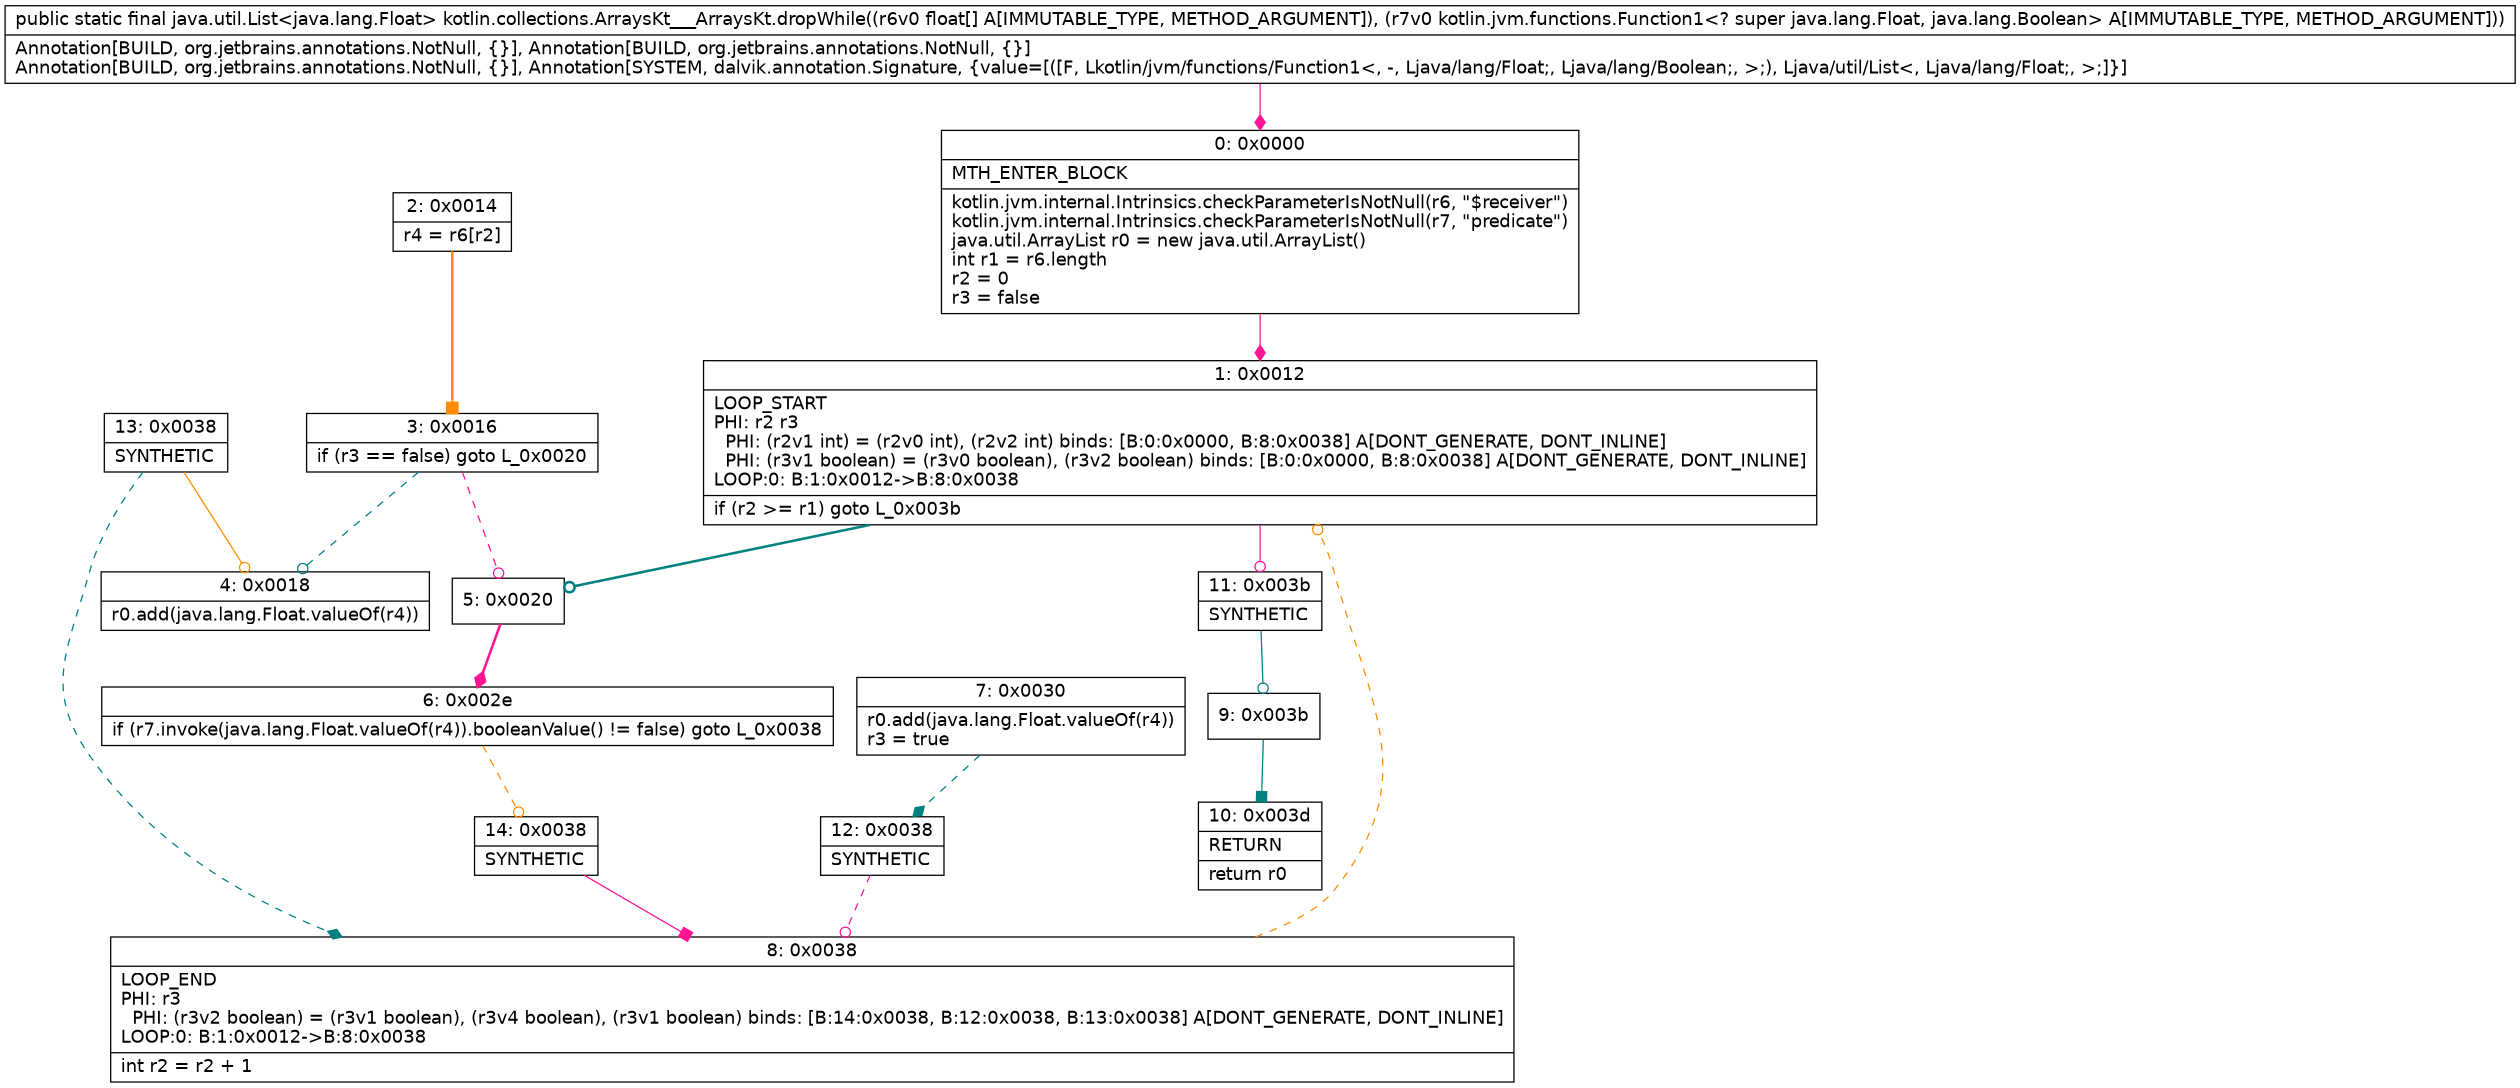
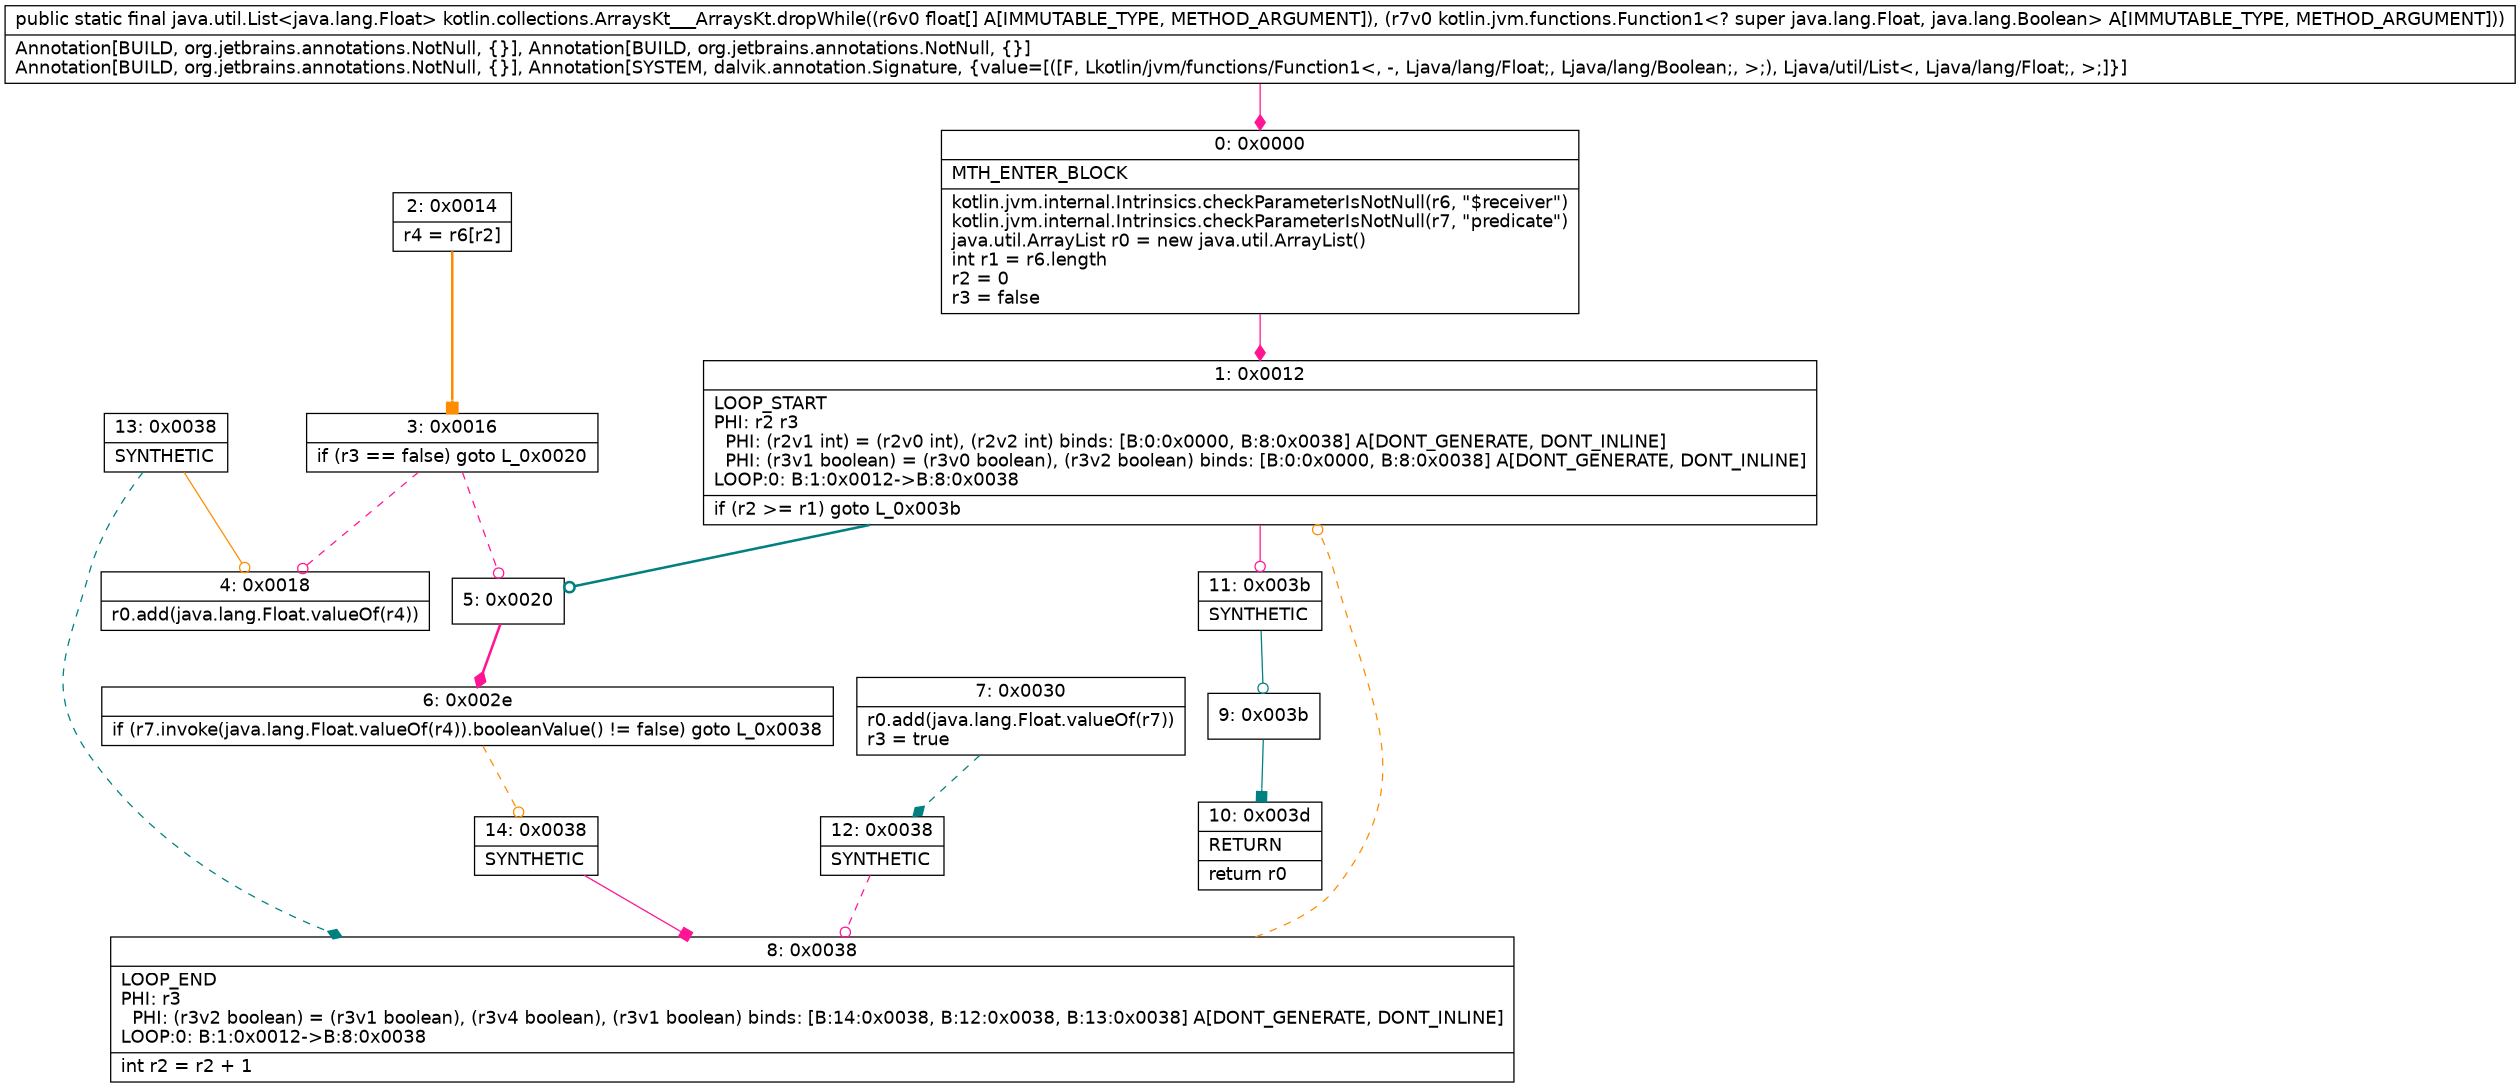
(363, 519) -> (363, 519)
(1021, 721) -> (1021, 721)
